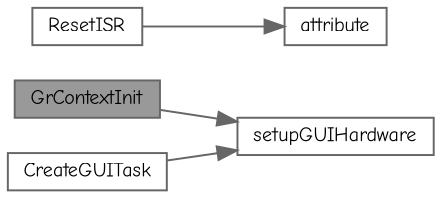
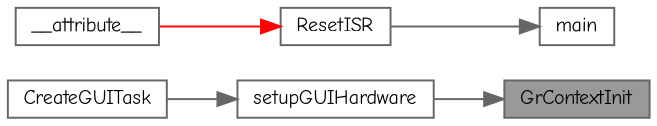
none -> (87, 26)
(336, 26) -> (577, 26)
(189, 114) -> (459, 99)
